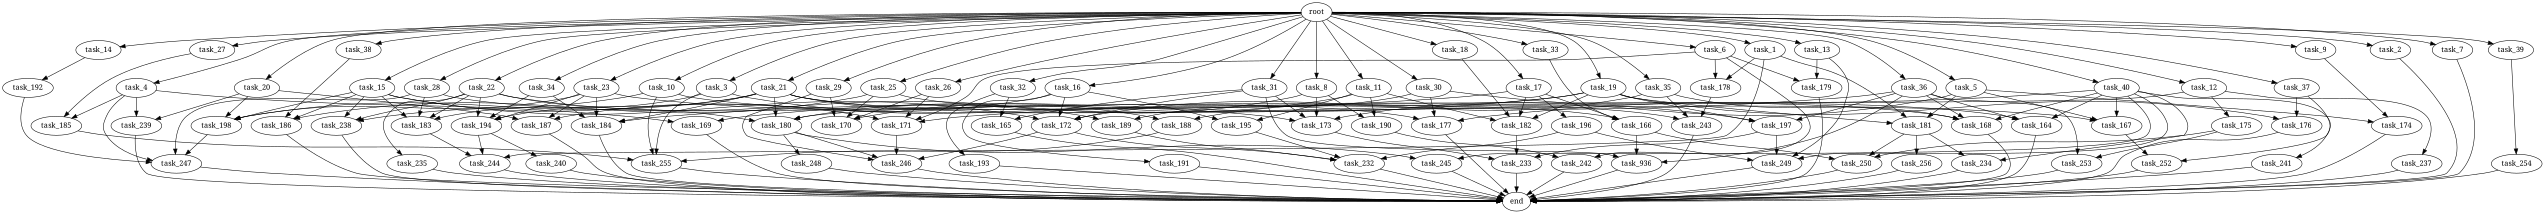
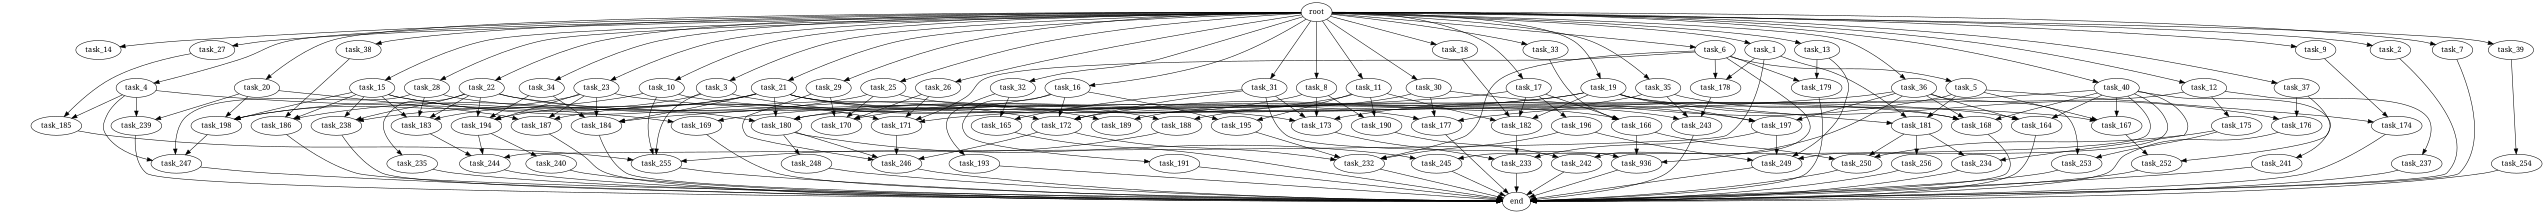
(1646, 19) -> (1832, 69)
(28, 88) -> none
(1183, 142) -> (1522, 70)
